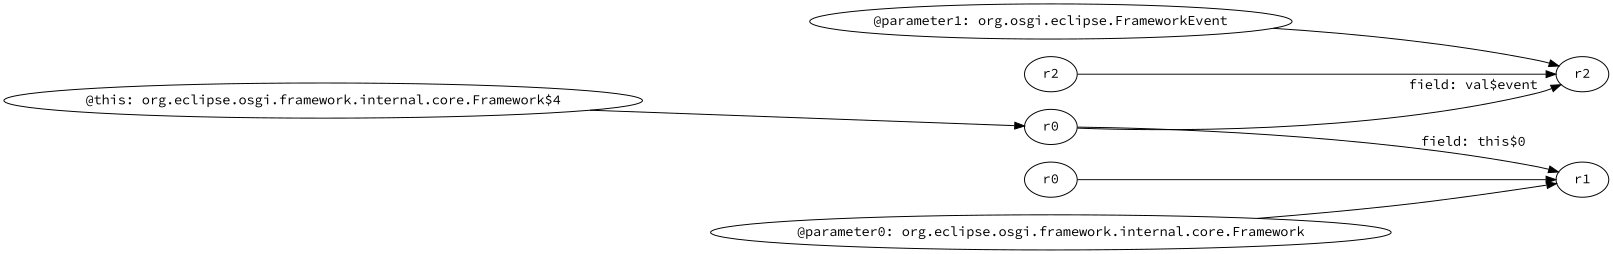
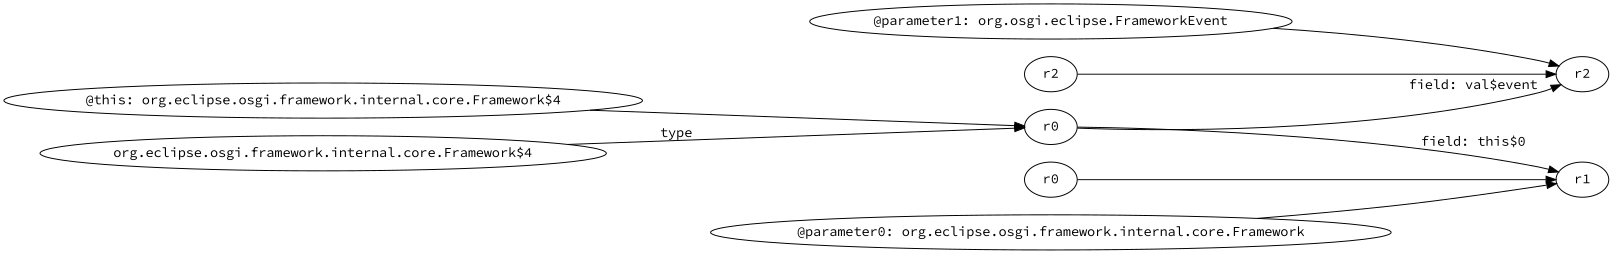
none -> (323, 153)
